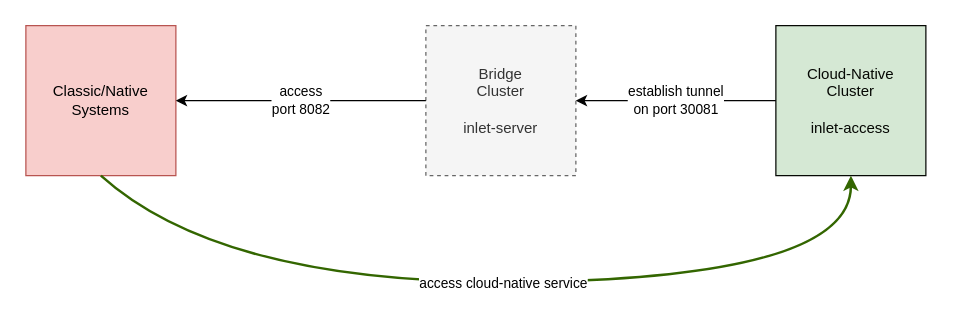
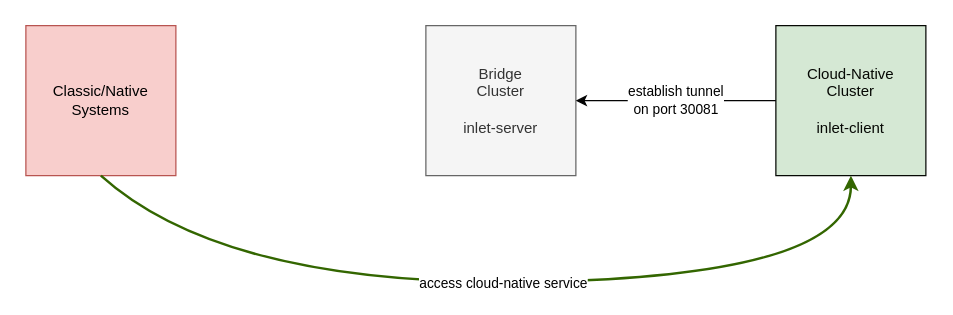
(377, 101) -> none
(501, 101) -> (501, 101)
(851, 101) -> (851, 101)
